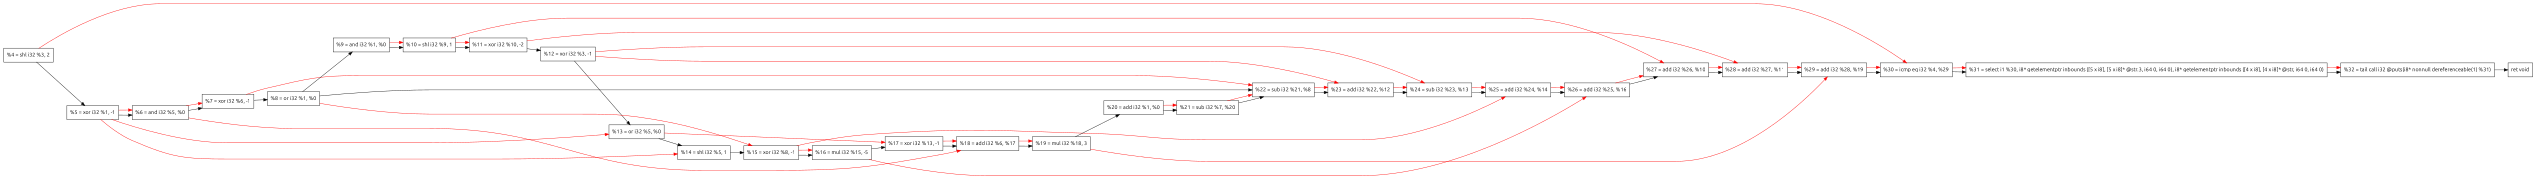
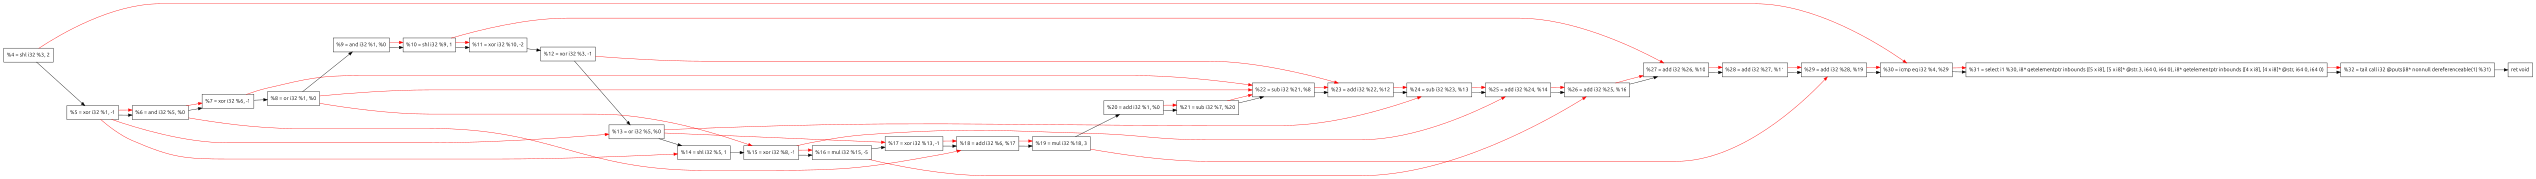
(1132, 32) -> none
(1011, 47) -> (1042, 125)
(784, 90) -> (784, 90)
